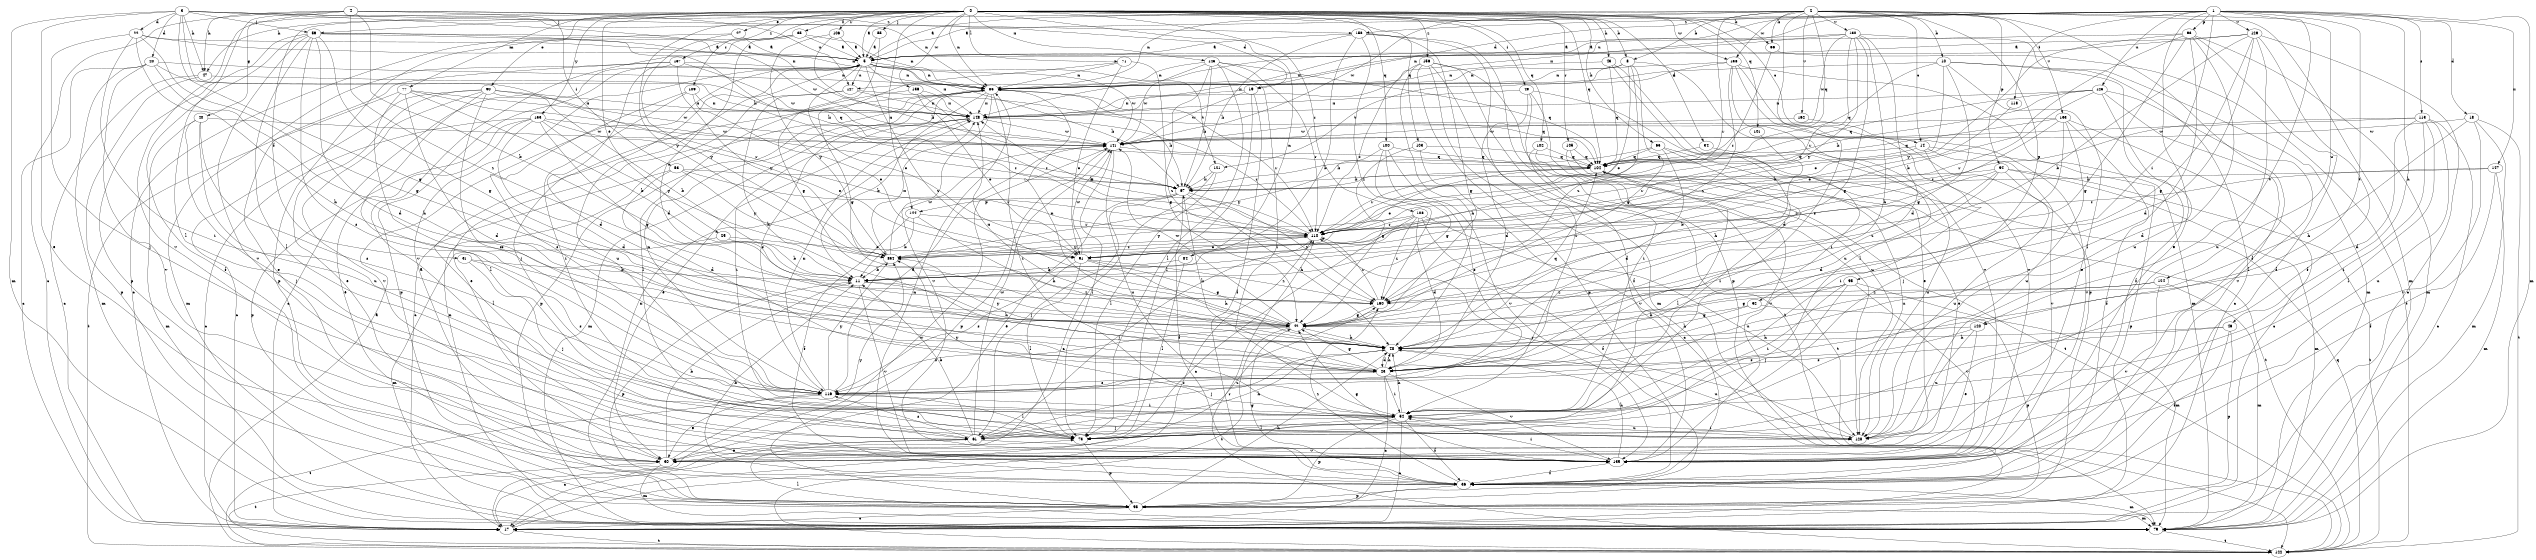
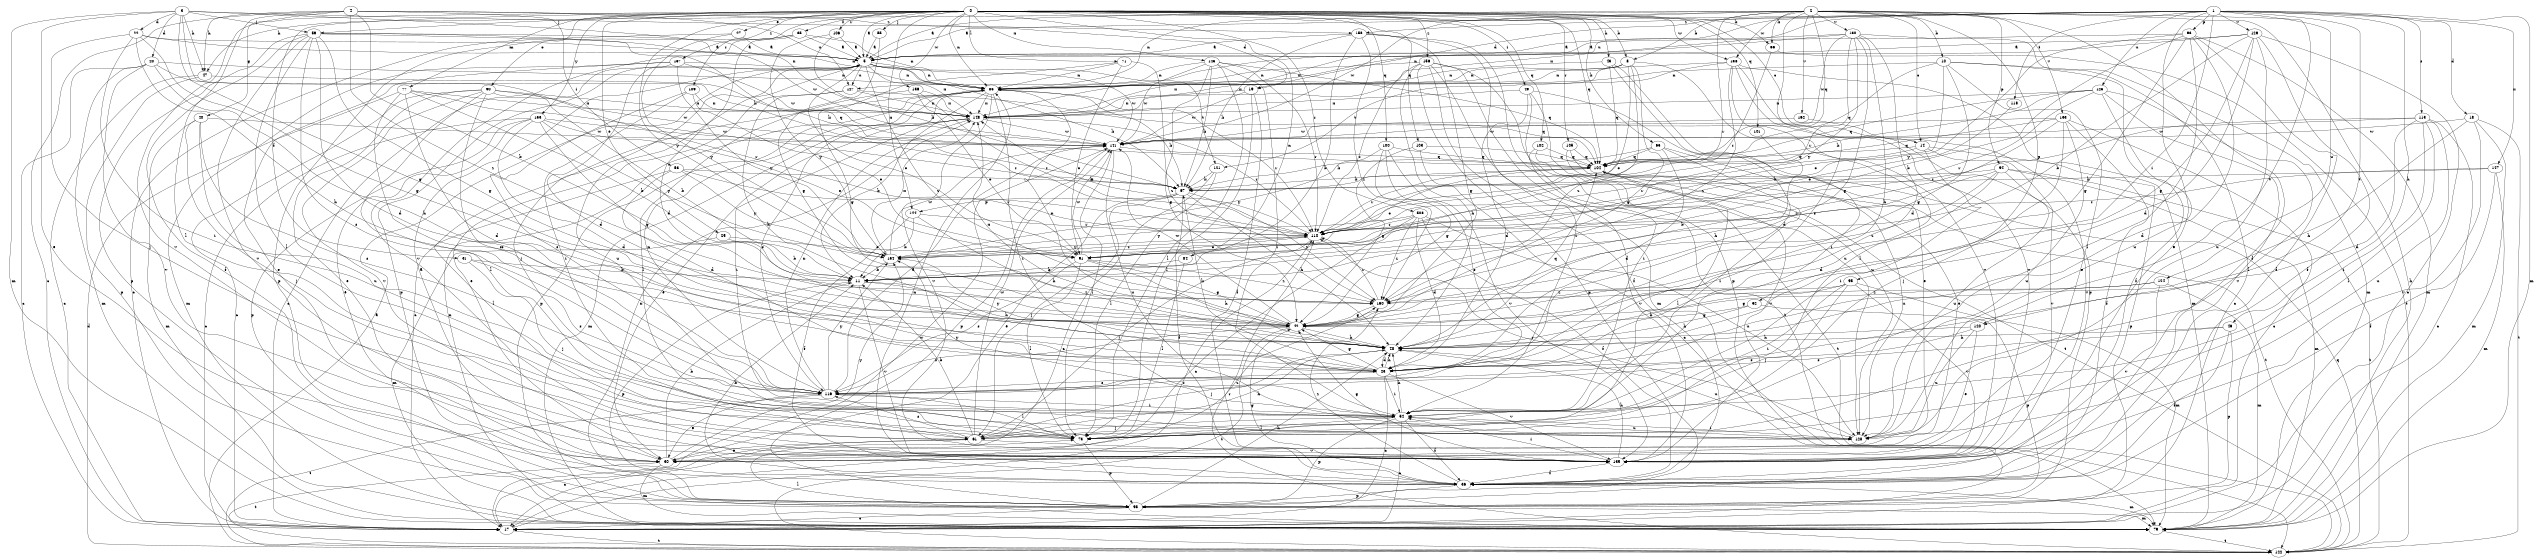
(594, 27) -> (1221, 78)
none -> (1320, 82)
(1706, 146) -> none
(1420, 214) -> (1420, 214)
(891, 259) -> (891, 259)
(2411, 281) -> (2411, 281)
(89, 326) -> (89, 326)
